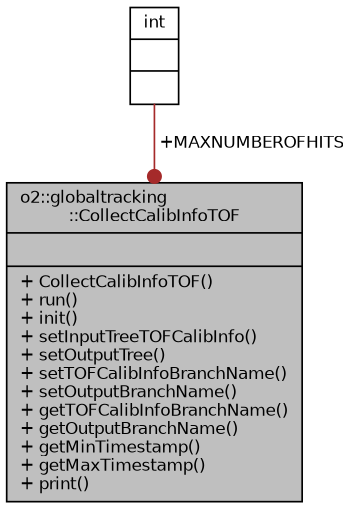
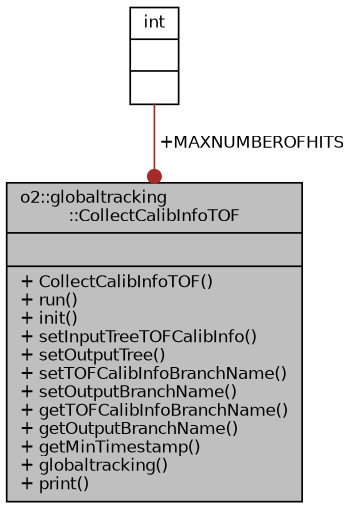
(114, 466) -> (94, 466)
